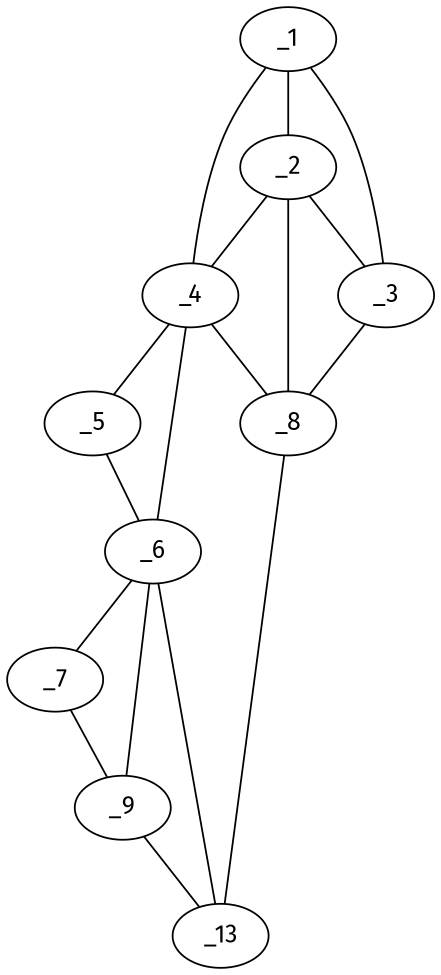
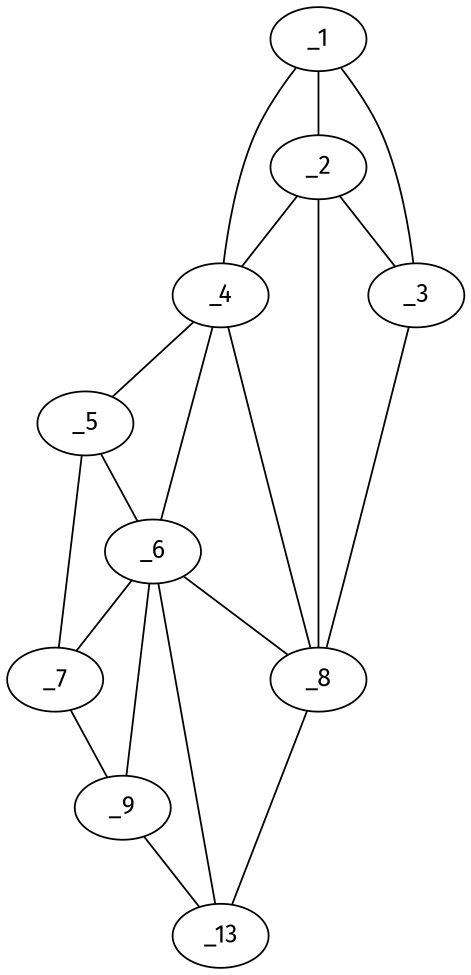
none -> (70, 551)
none -> (236, 616)
